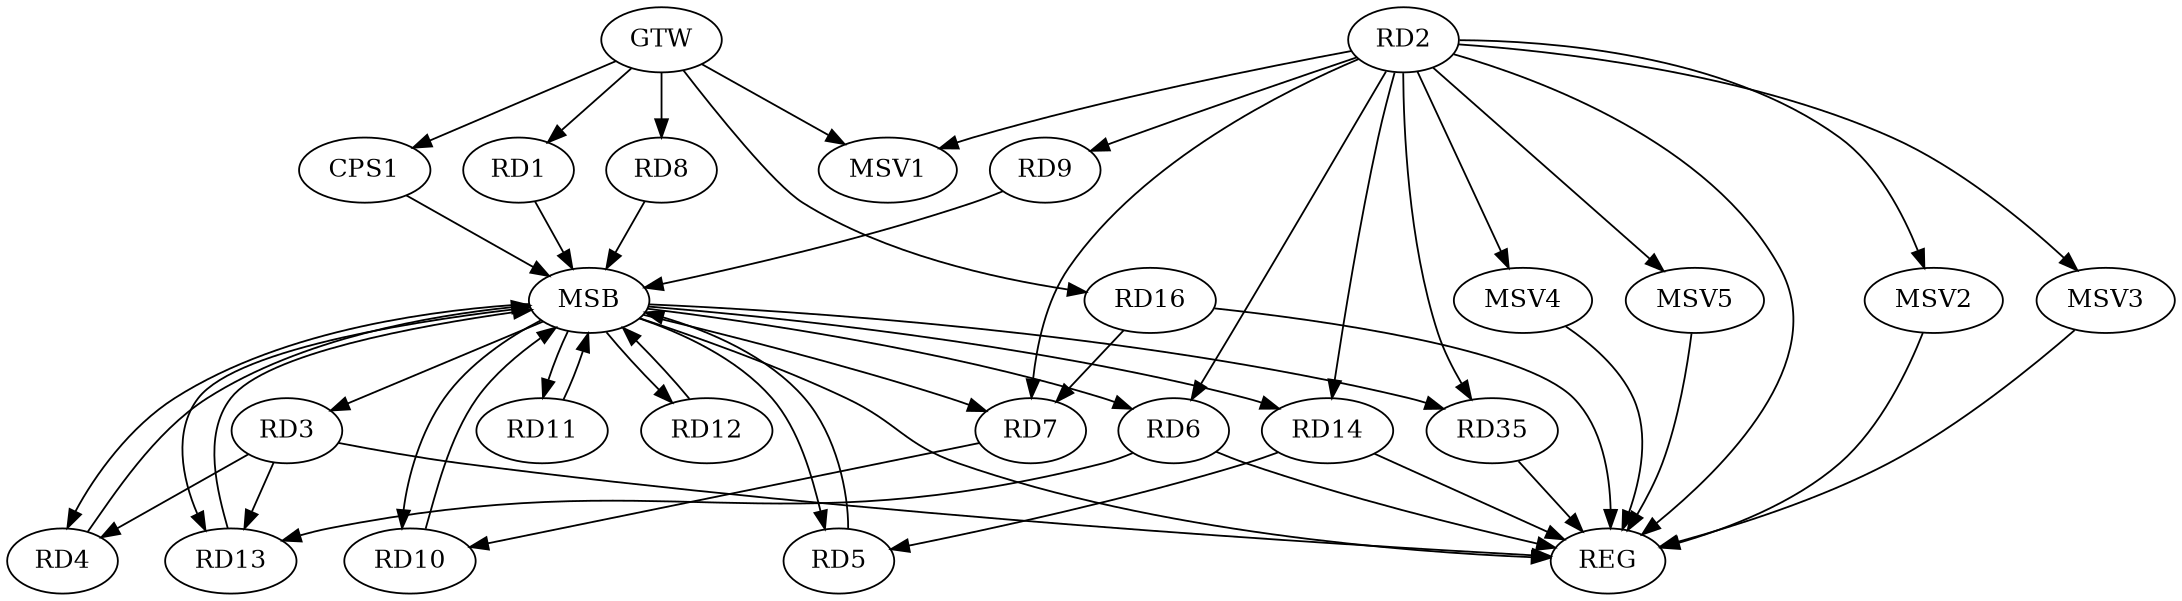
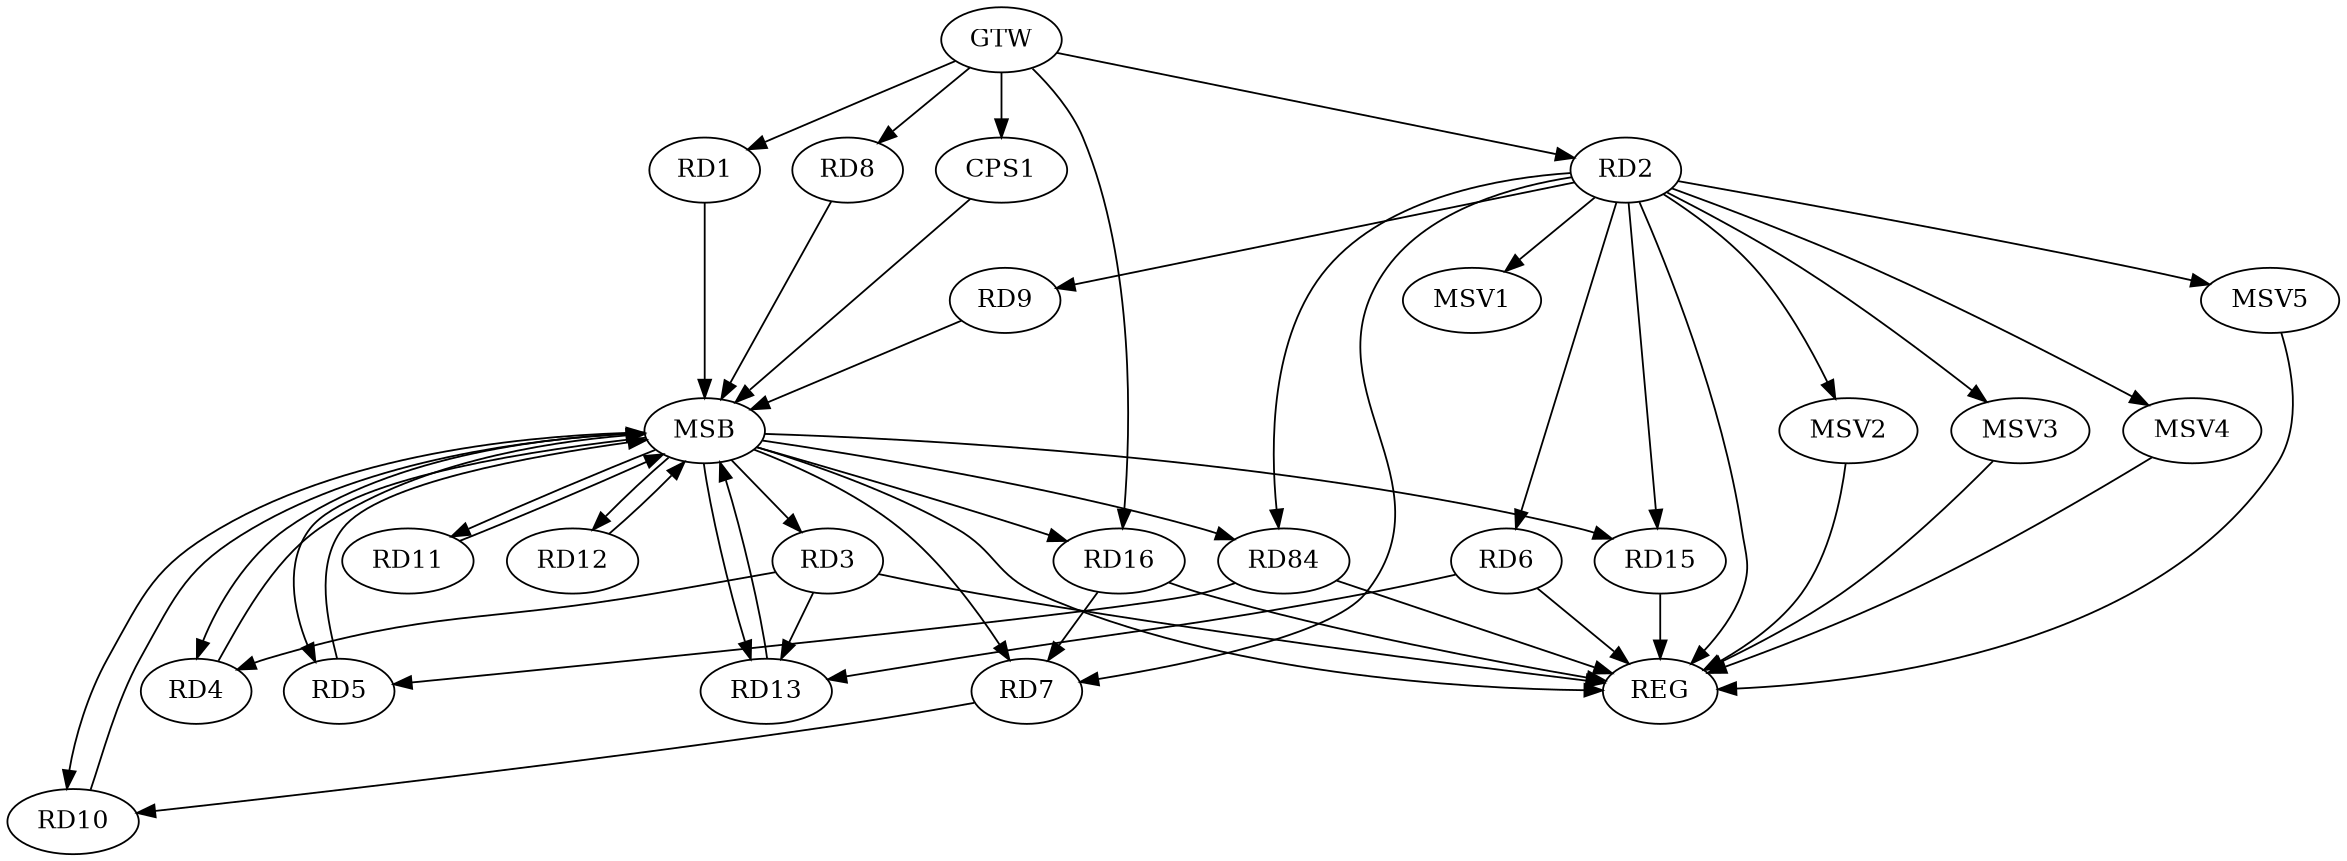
(765, 100) -> (1306, 103)
(883, 345) -> (911, 492)
(1328, 431) -> (1284, 561)
(1492, 431) -> (1660, 561)
